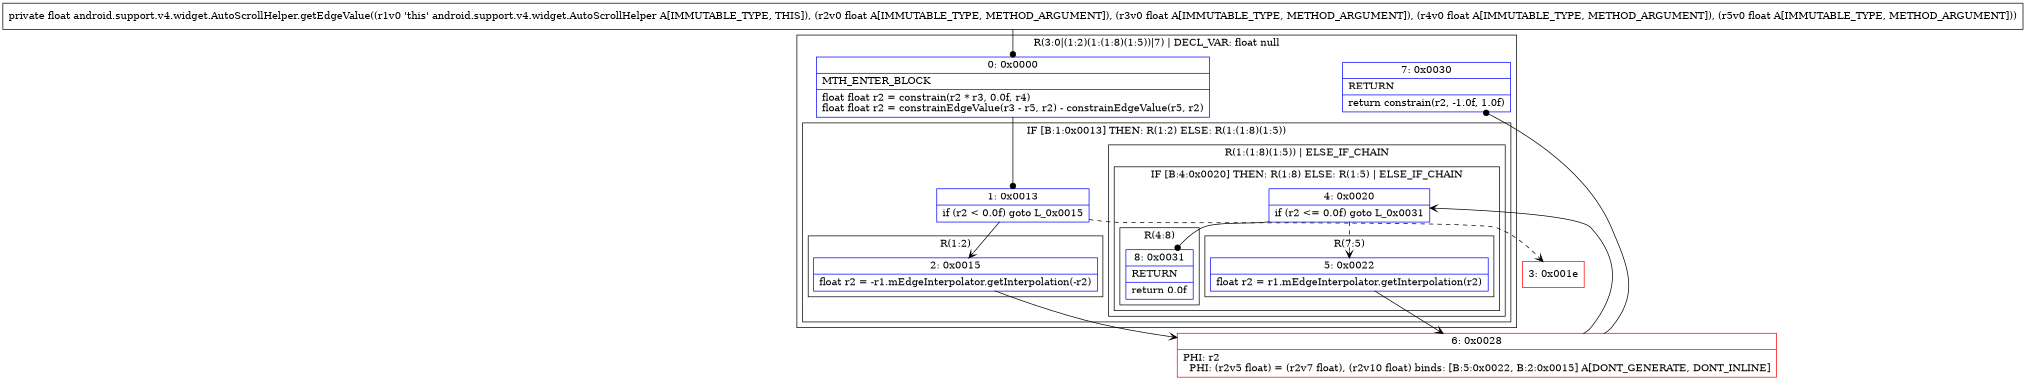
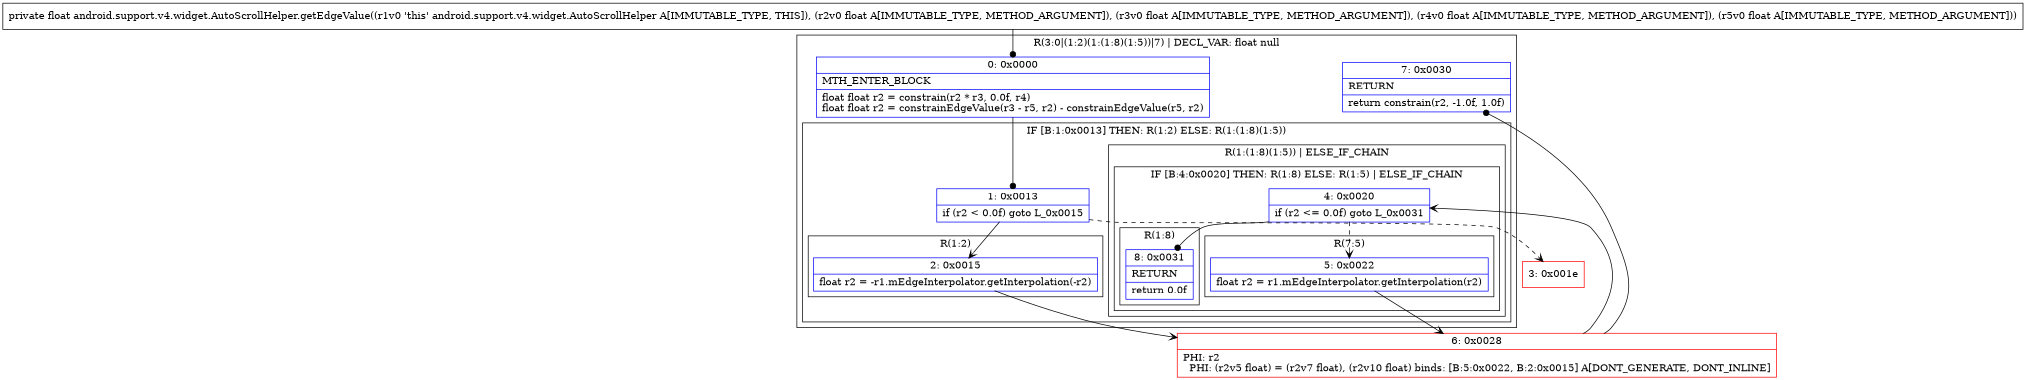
(1160, 236) -> (1160, 236)
